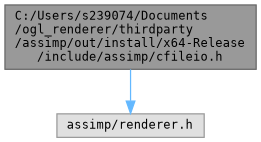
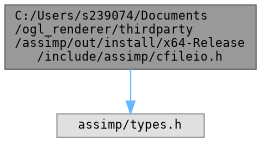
(131, 126) -> (131, 126)
